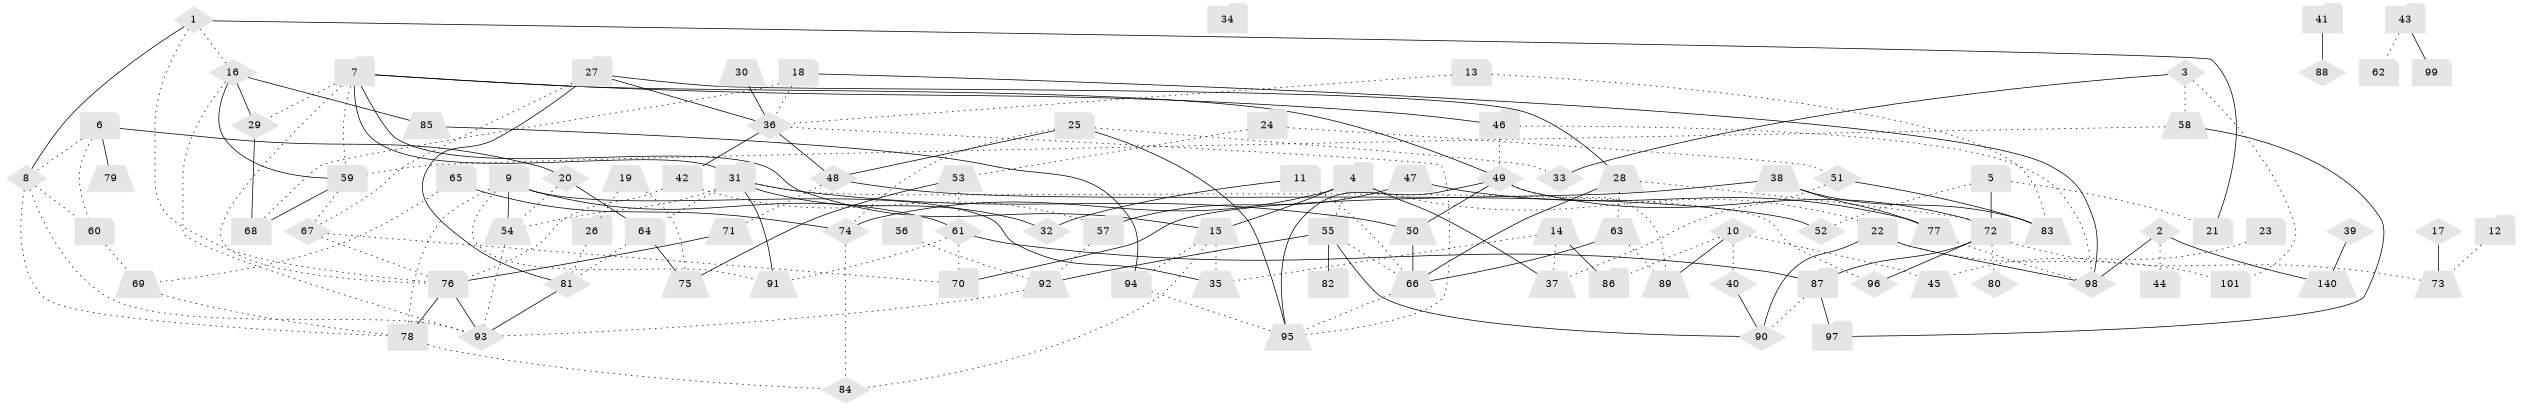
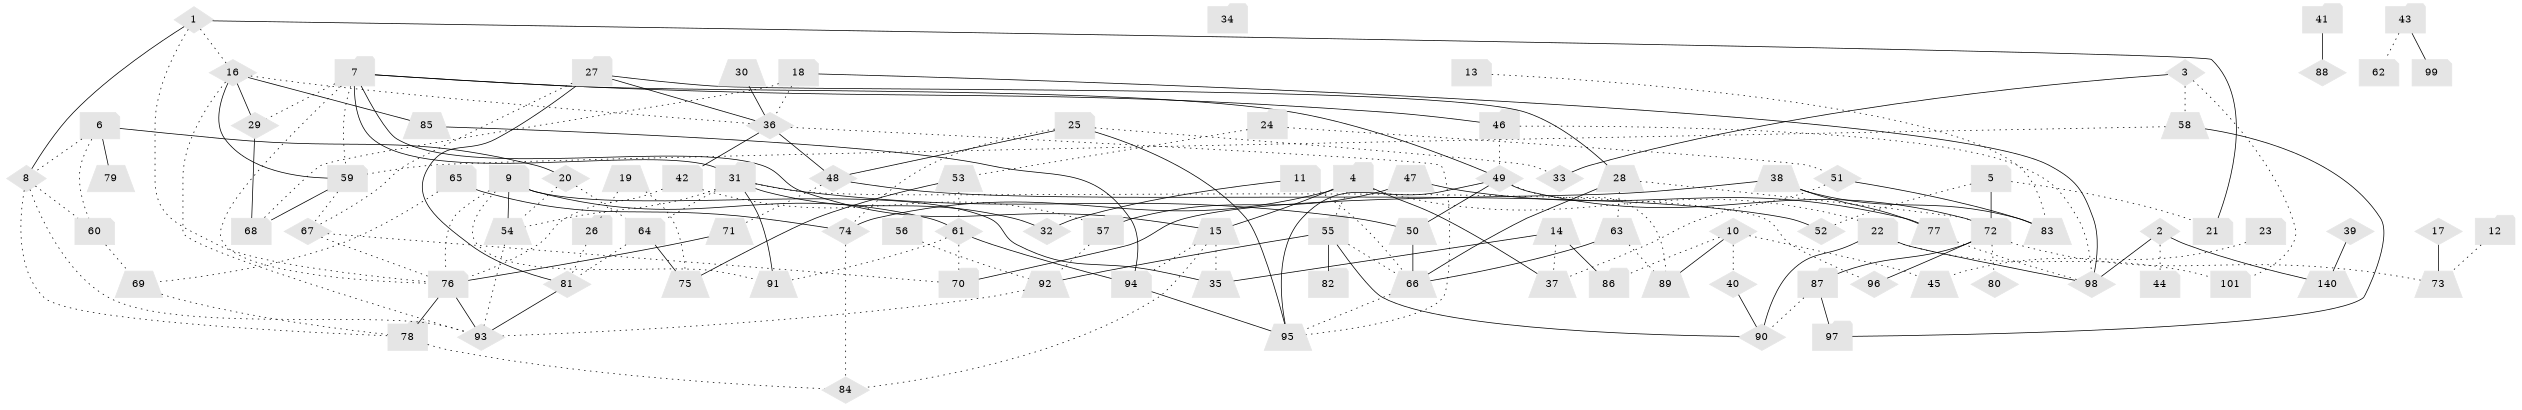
(1071, 103) -> (500, 103)
(588, 194) -> (588, 194)
(426, 247) -> (451, 222)
(1431, 251) -> (1385, 258)
(1303, 260) -> (1034, 257)
(1211, 311) -> (1211, 311)
